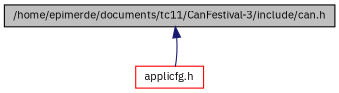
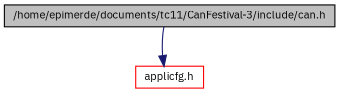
(177, 52) -> (162, 41)
